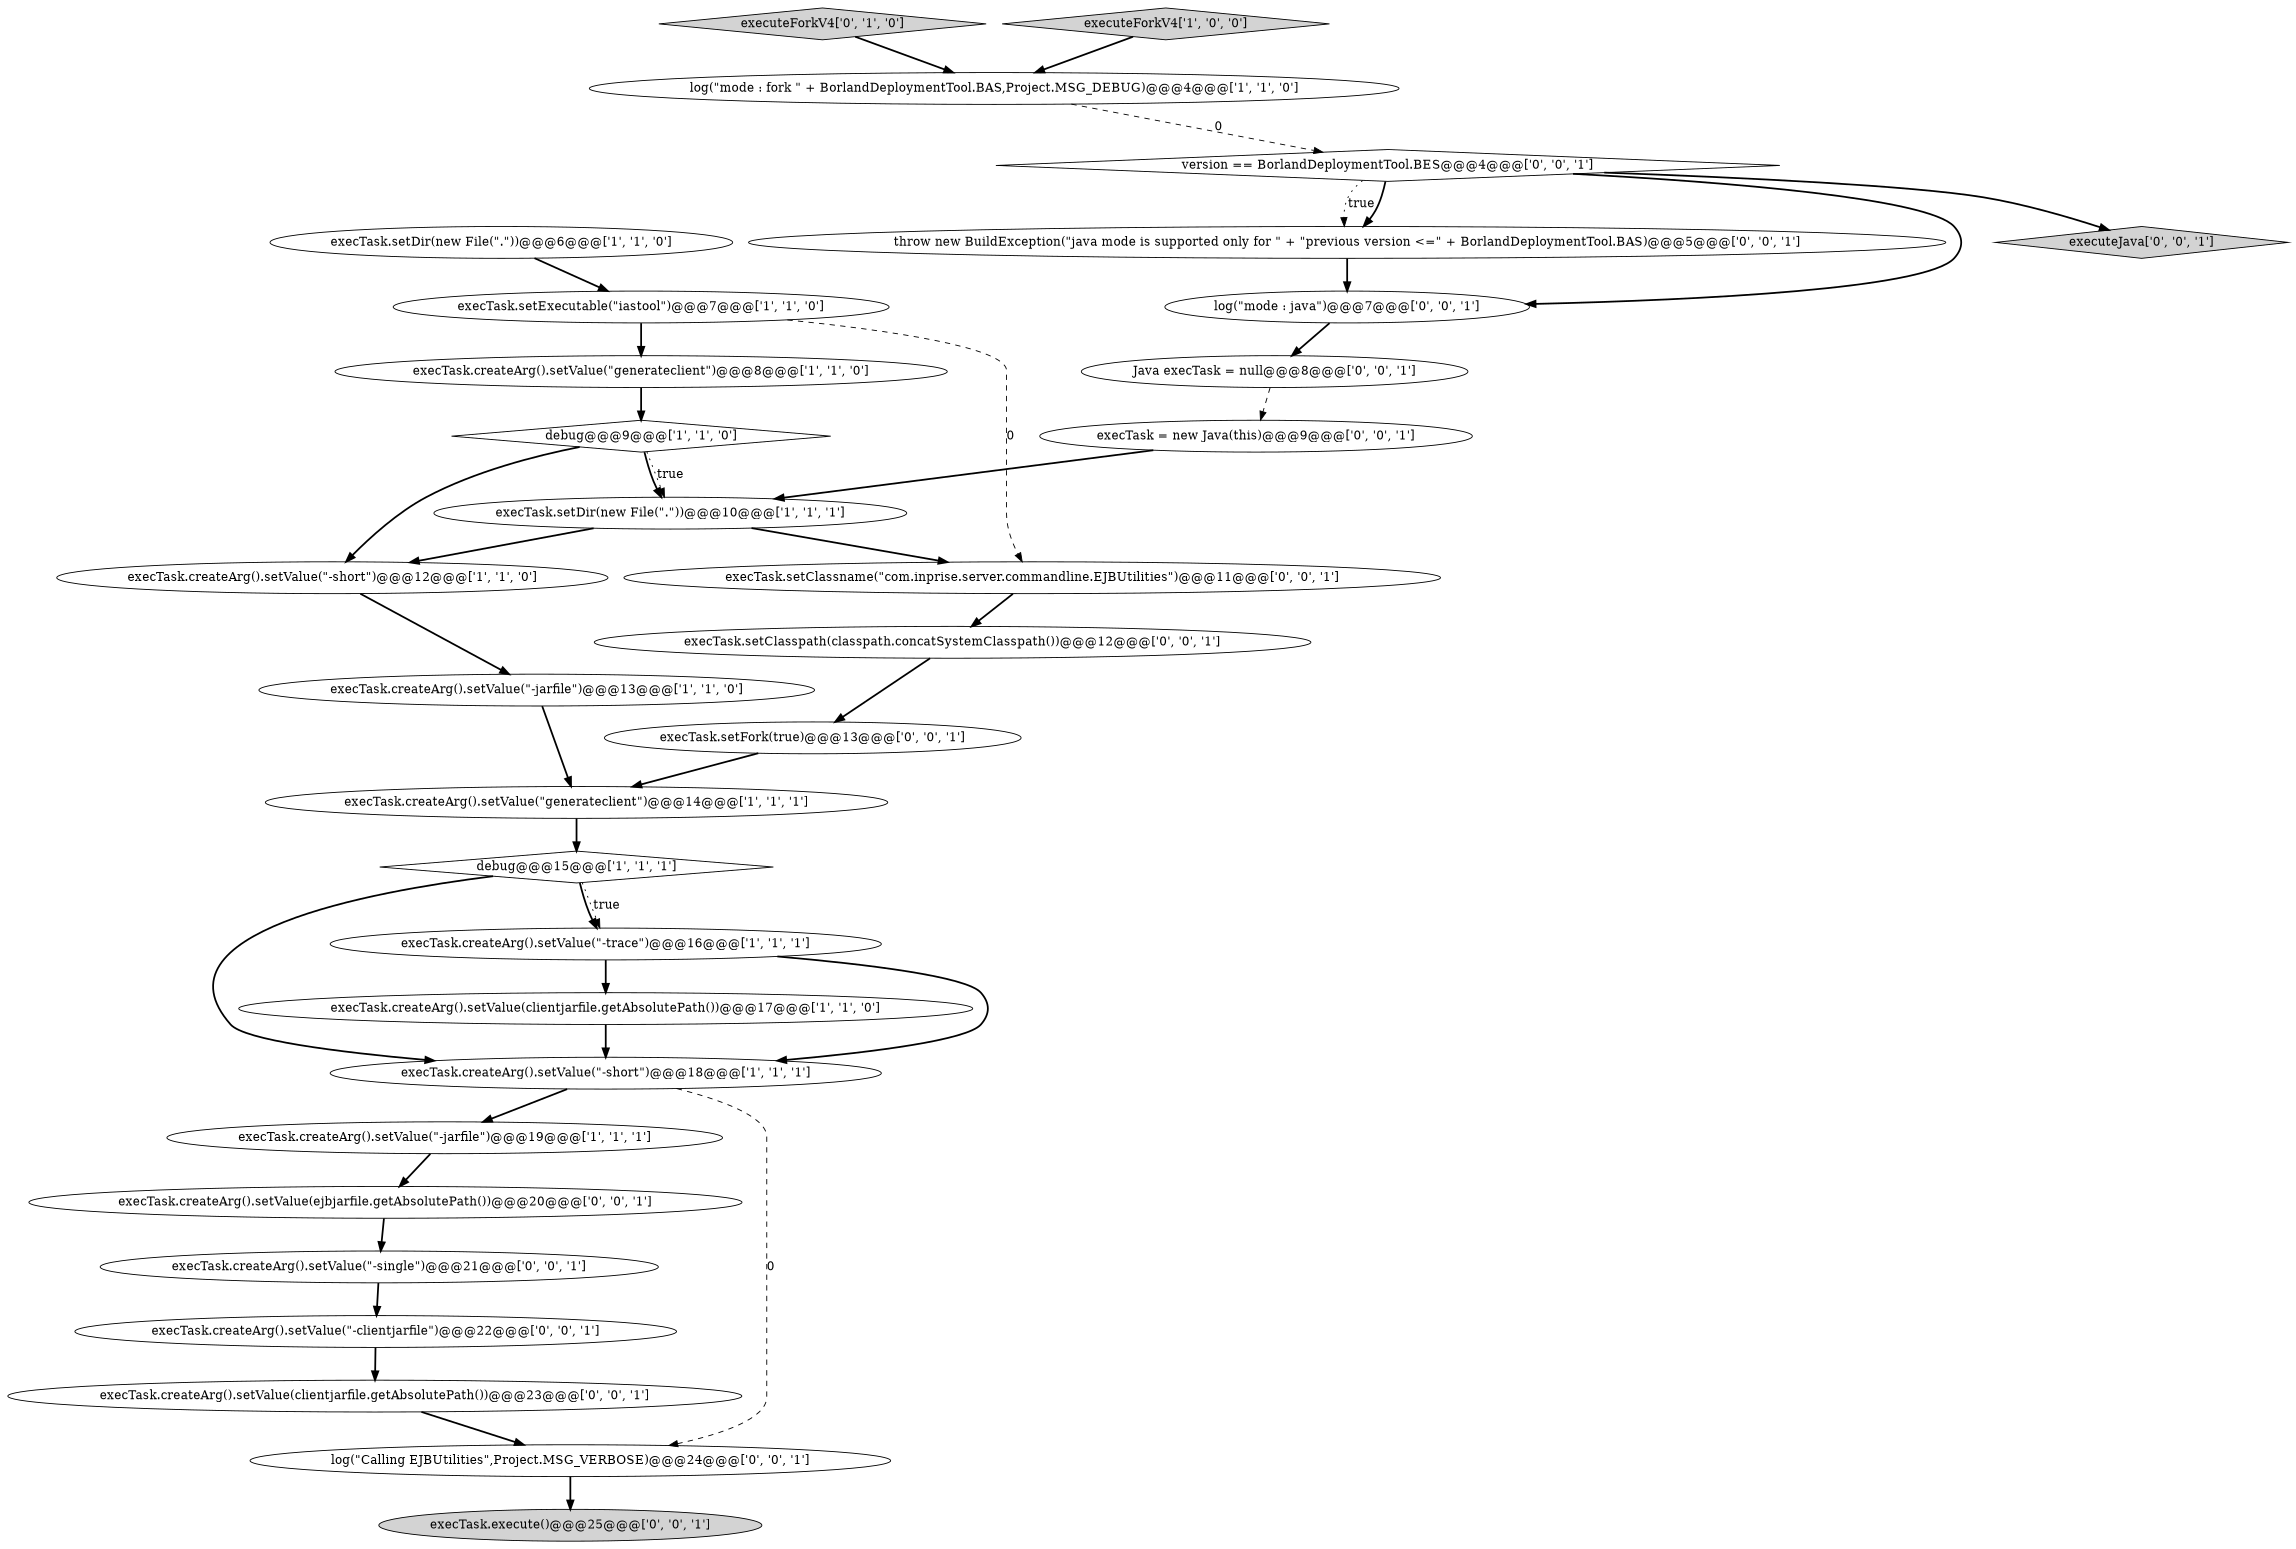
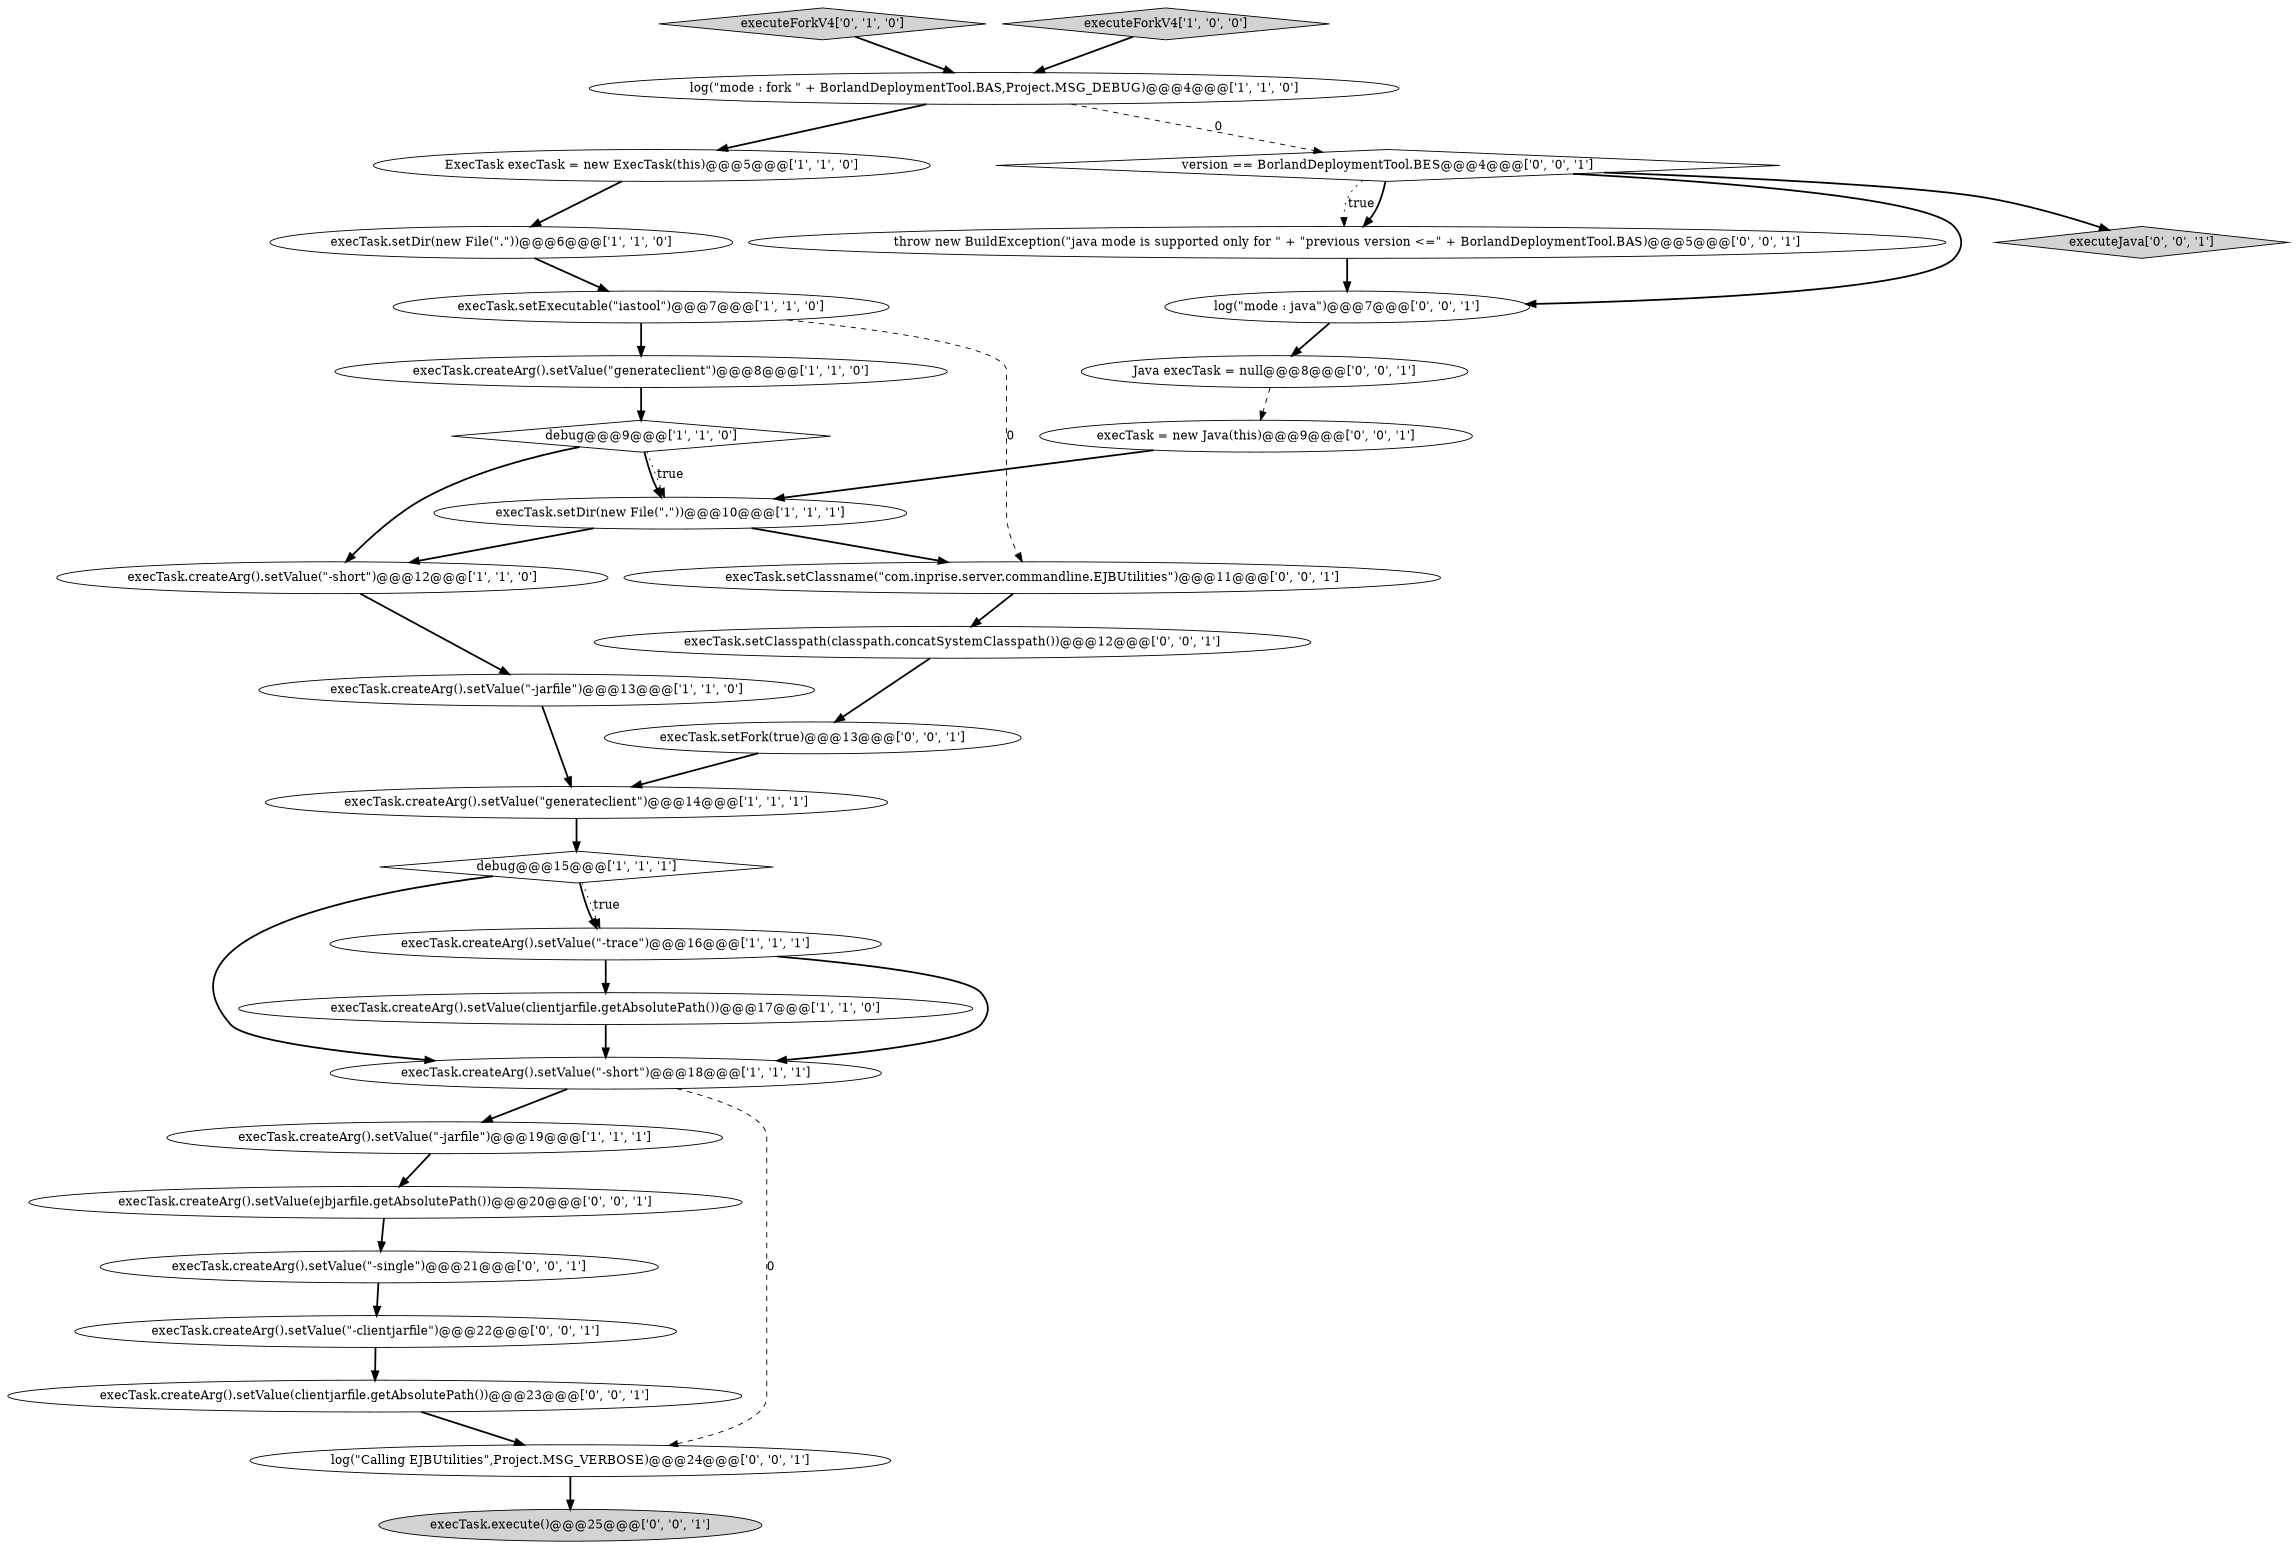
none -> (652, 165)
